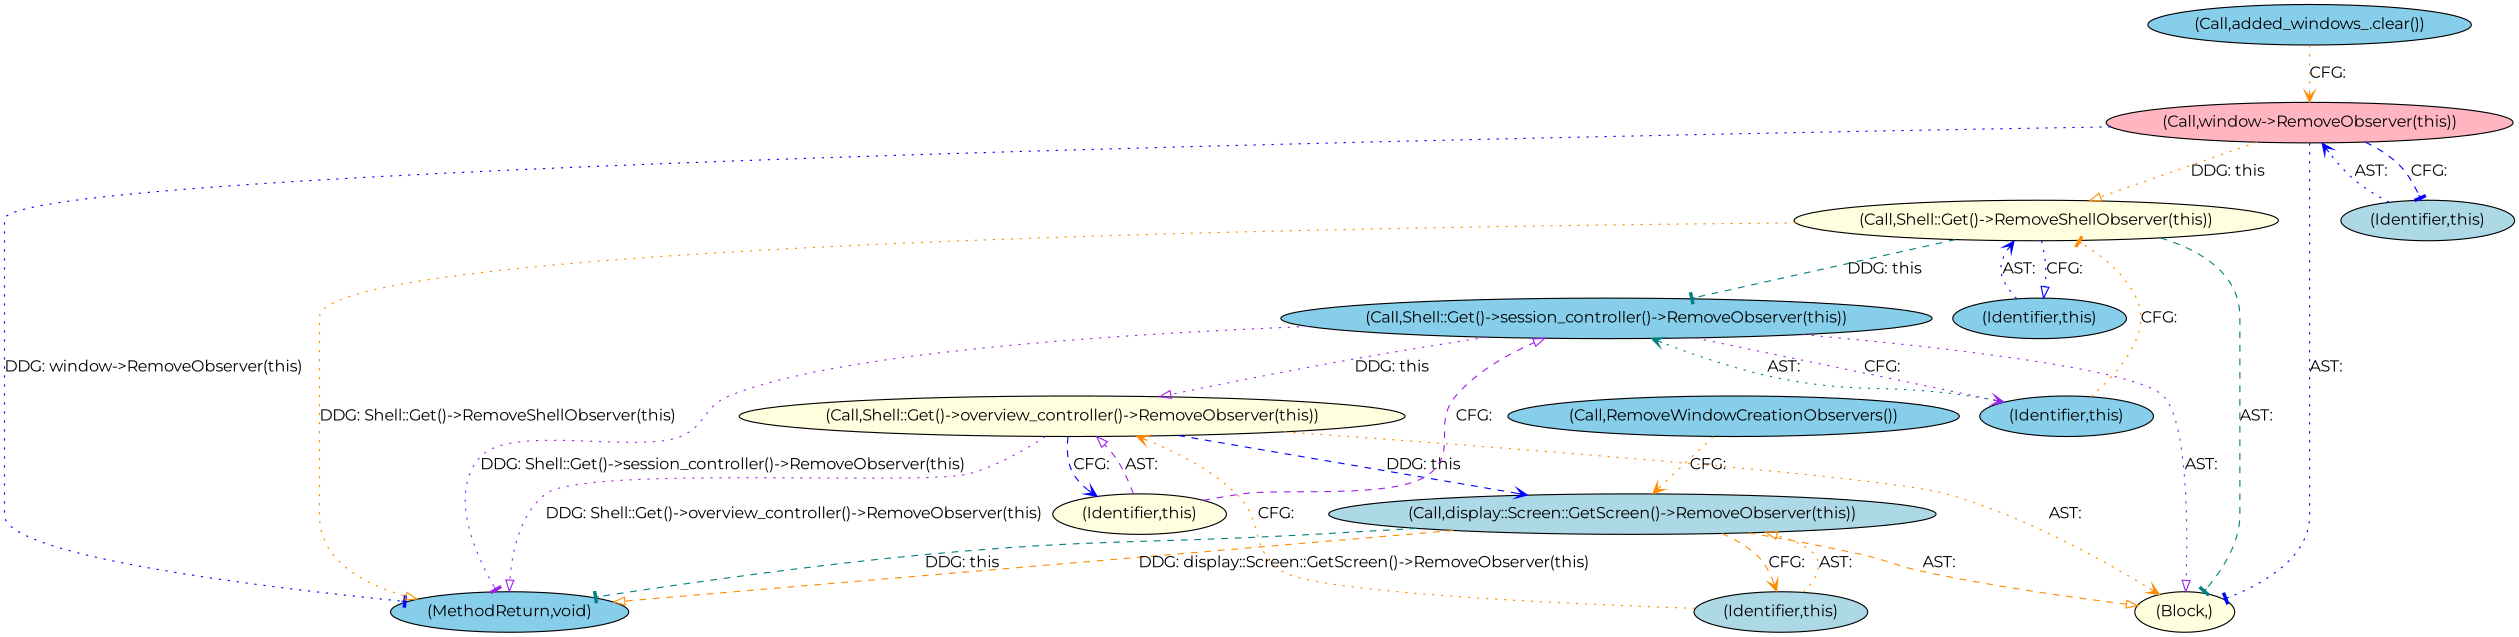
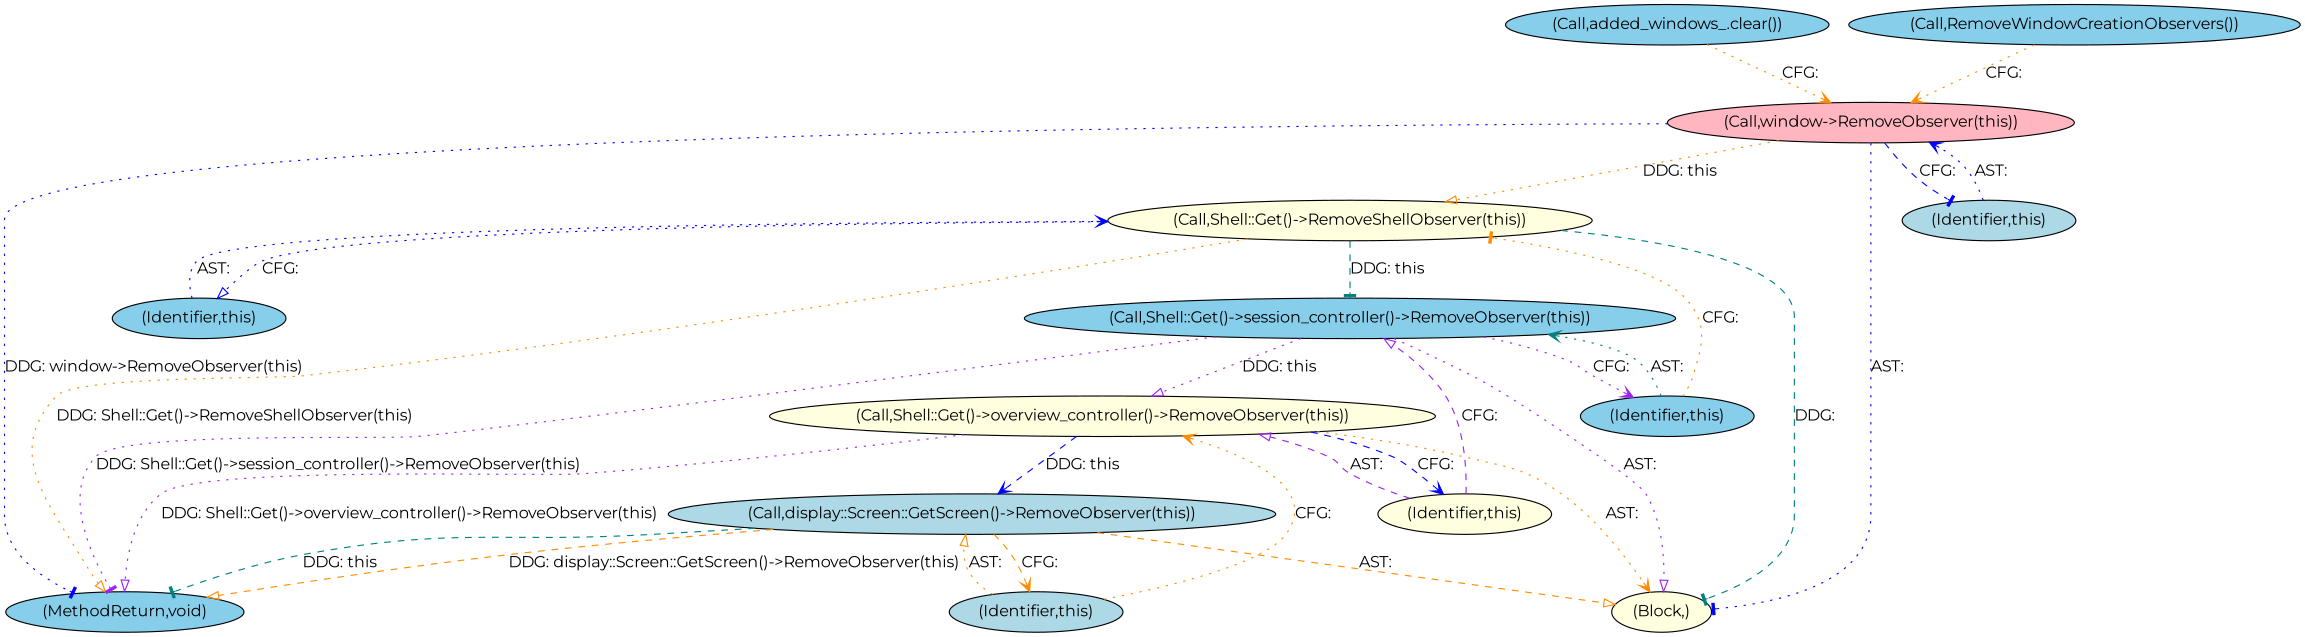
(2259, 416) -> (1817, 416)
(1692, 456) -> (1978, 71)
